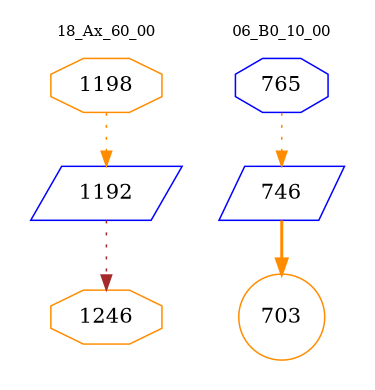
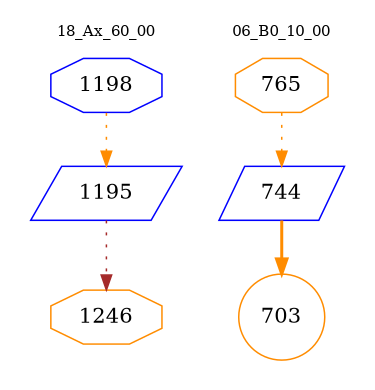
(106, 85) -> (106, 85)
(282, 85) -> (282, 85)
(106, 193) -> (106, 193)
(282, 193) -> (282, 193)
